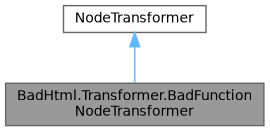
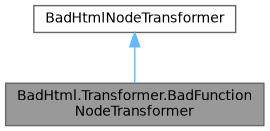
(135, 19) -> (135, 19)
